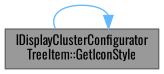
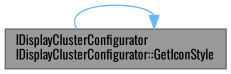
(82, 49) -> (116, 49)
